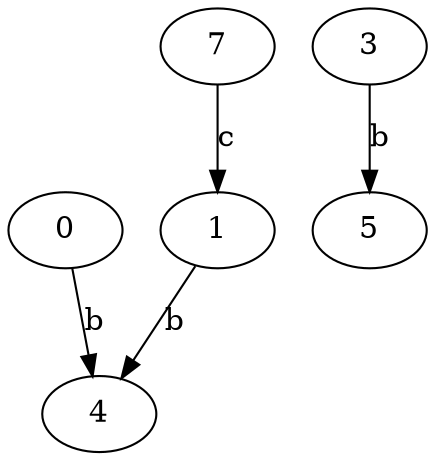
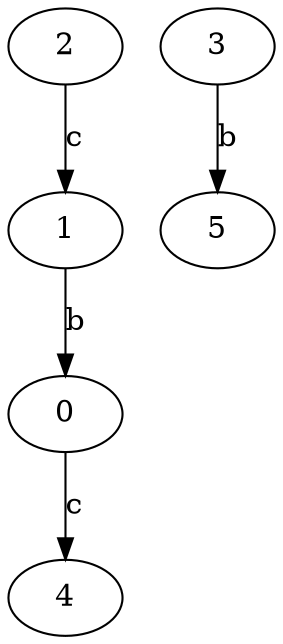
(218, 46) -> (65, 46)
(164, 313) -> (65, 312)
(95, 322) -> (74, 506)
